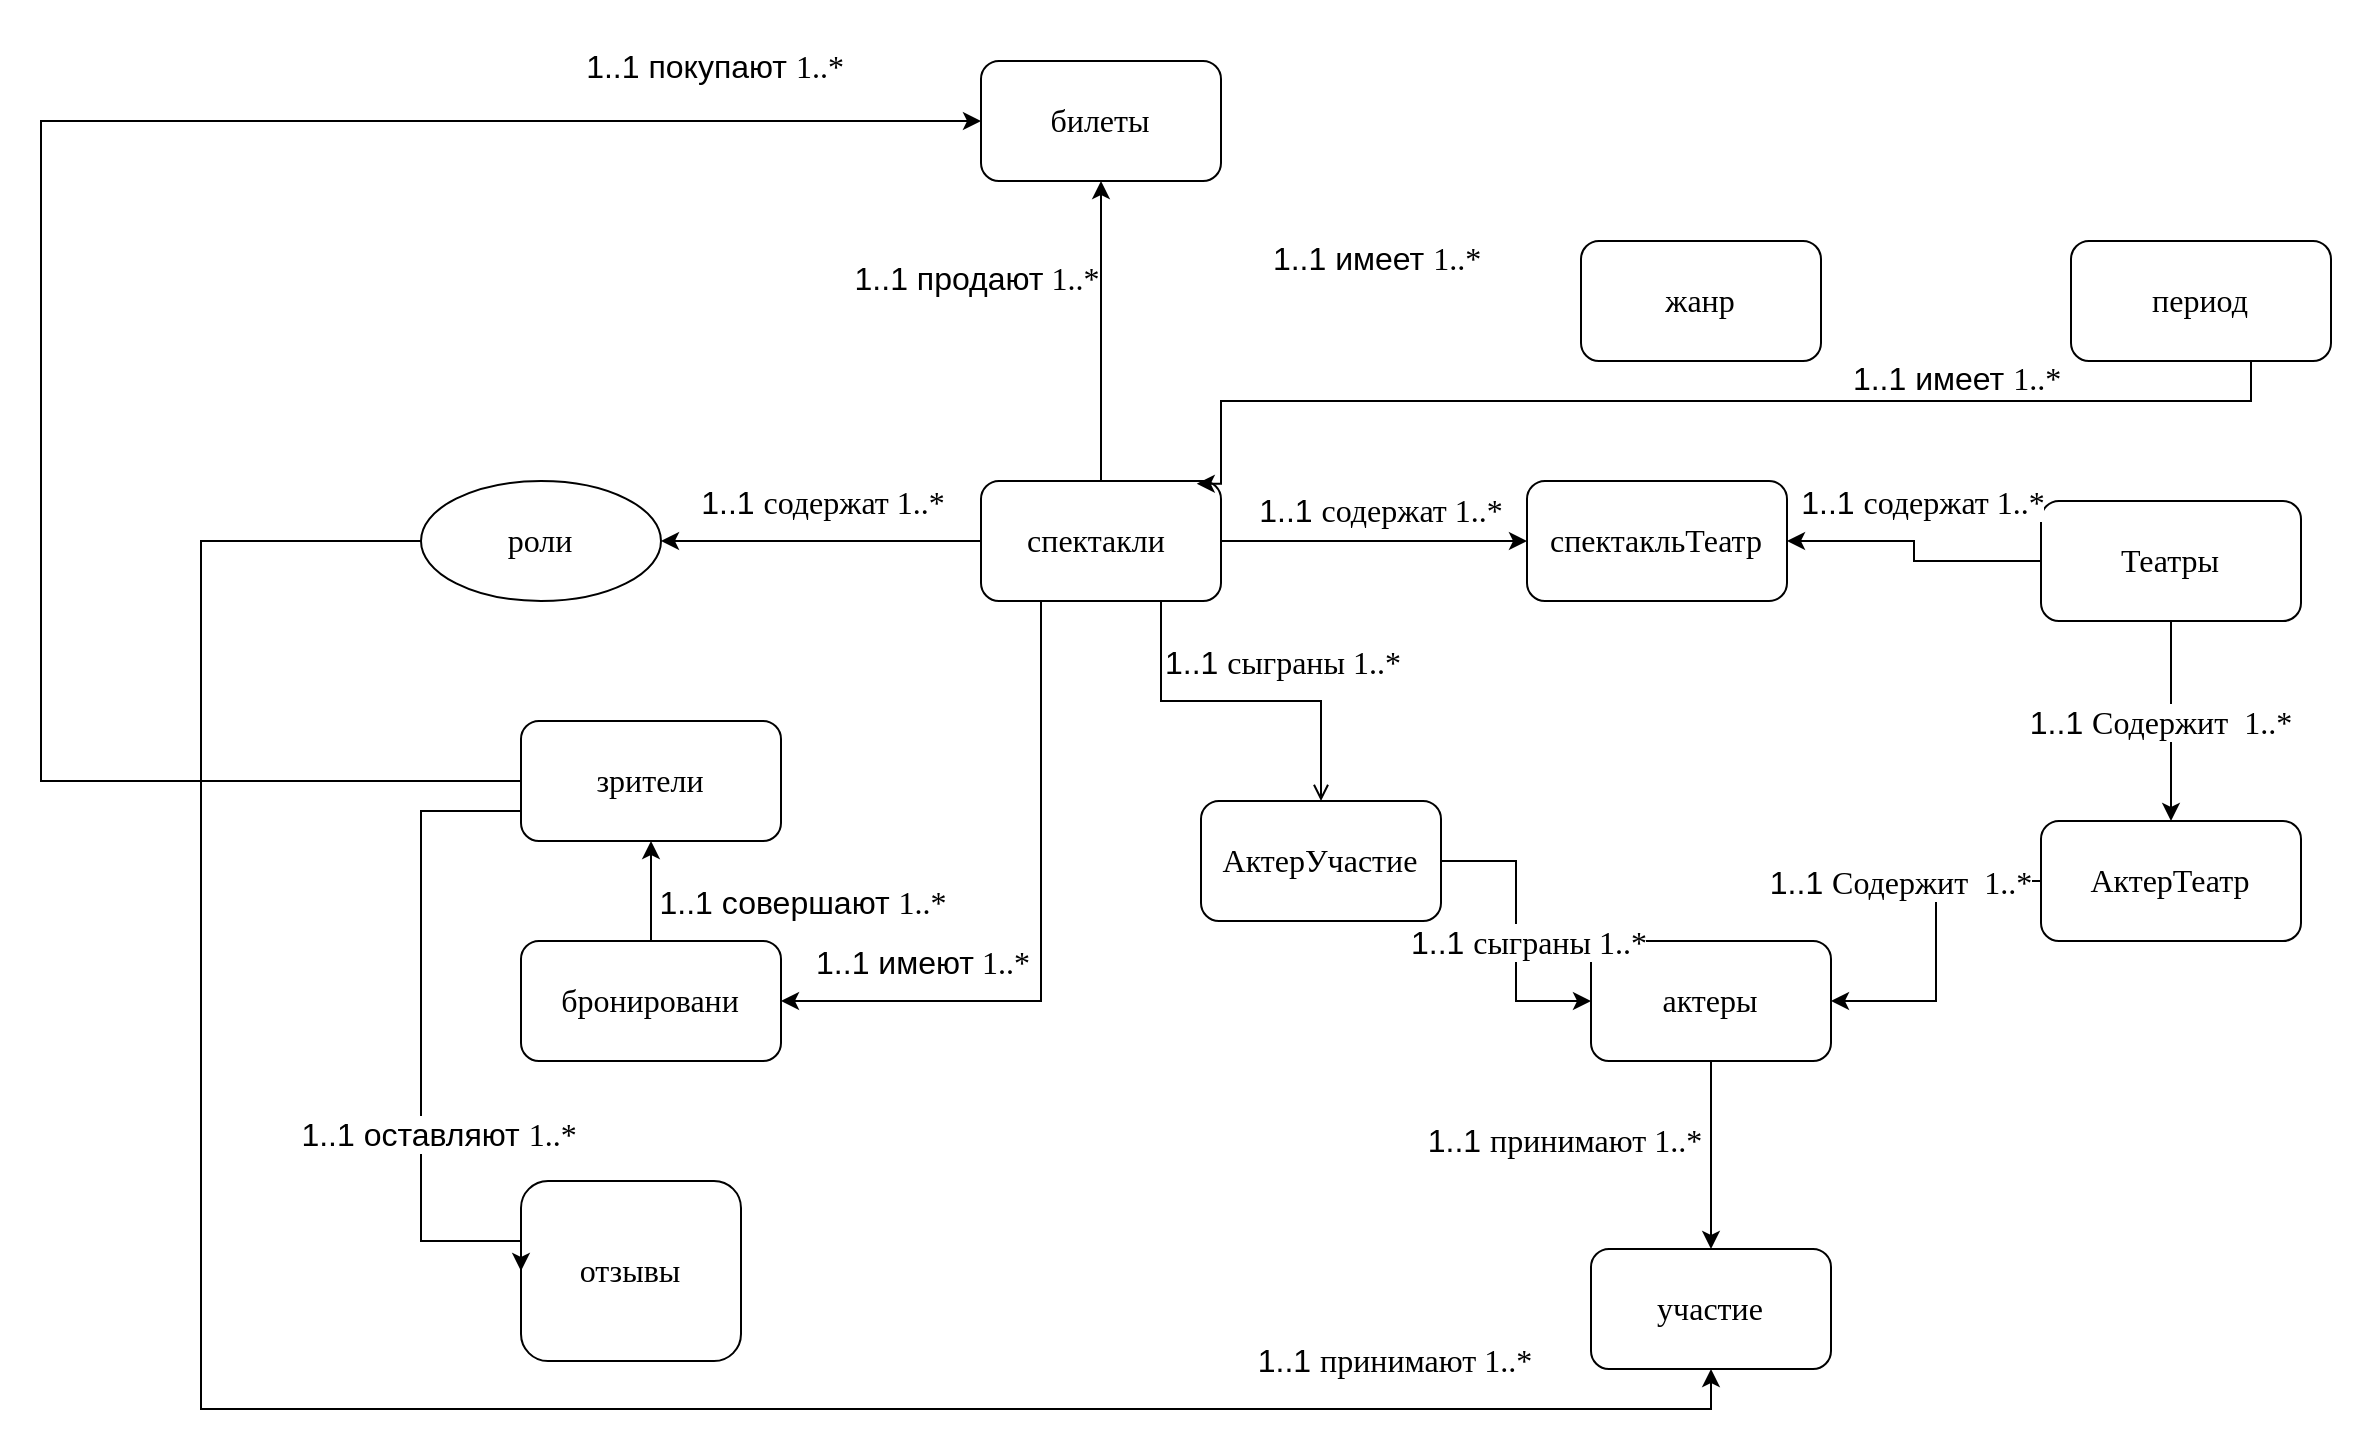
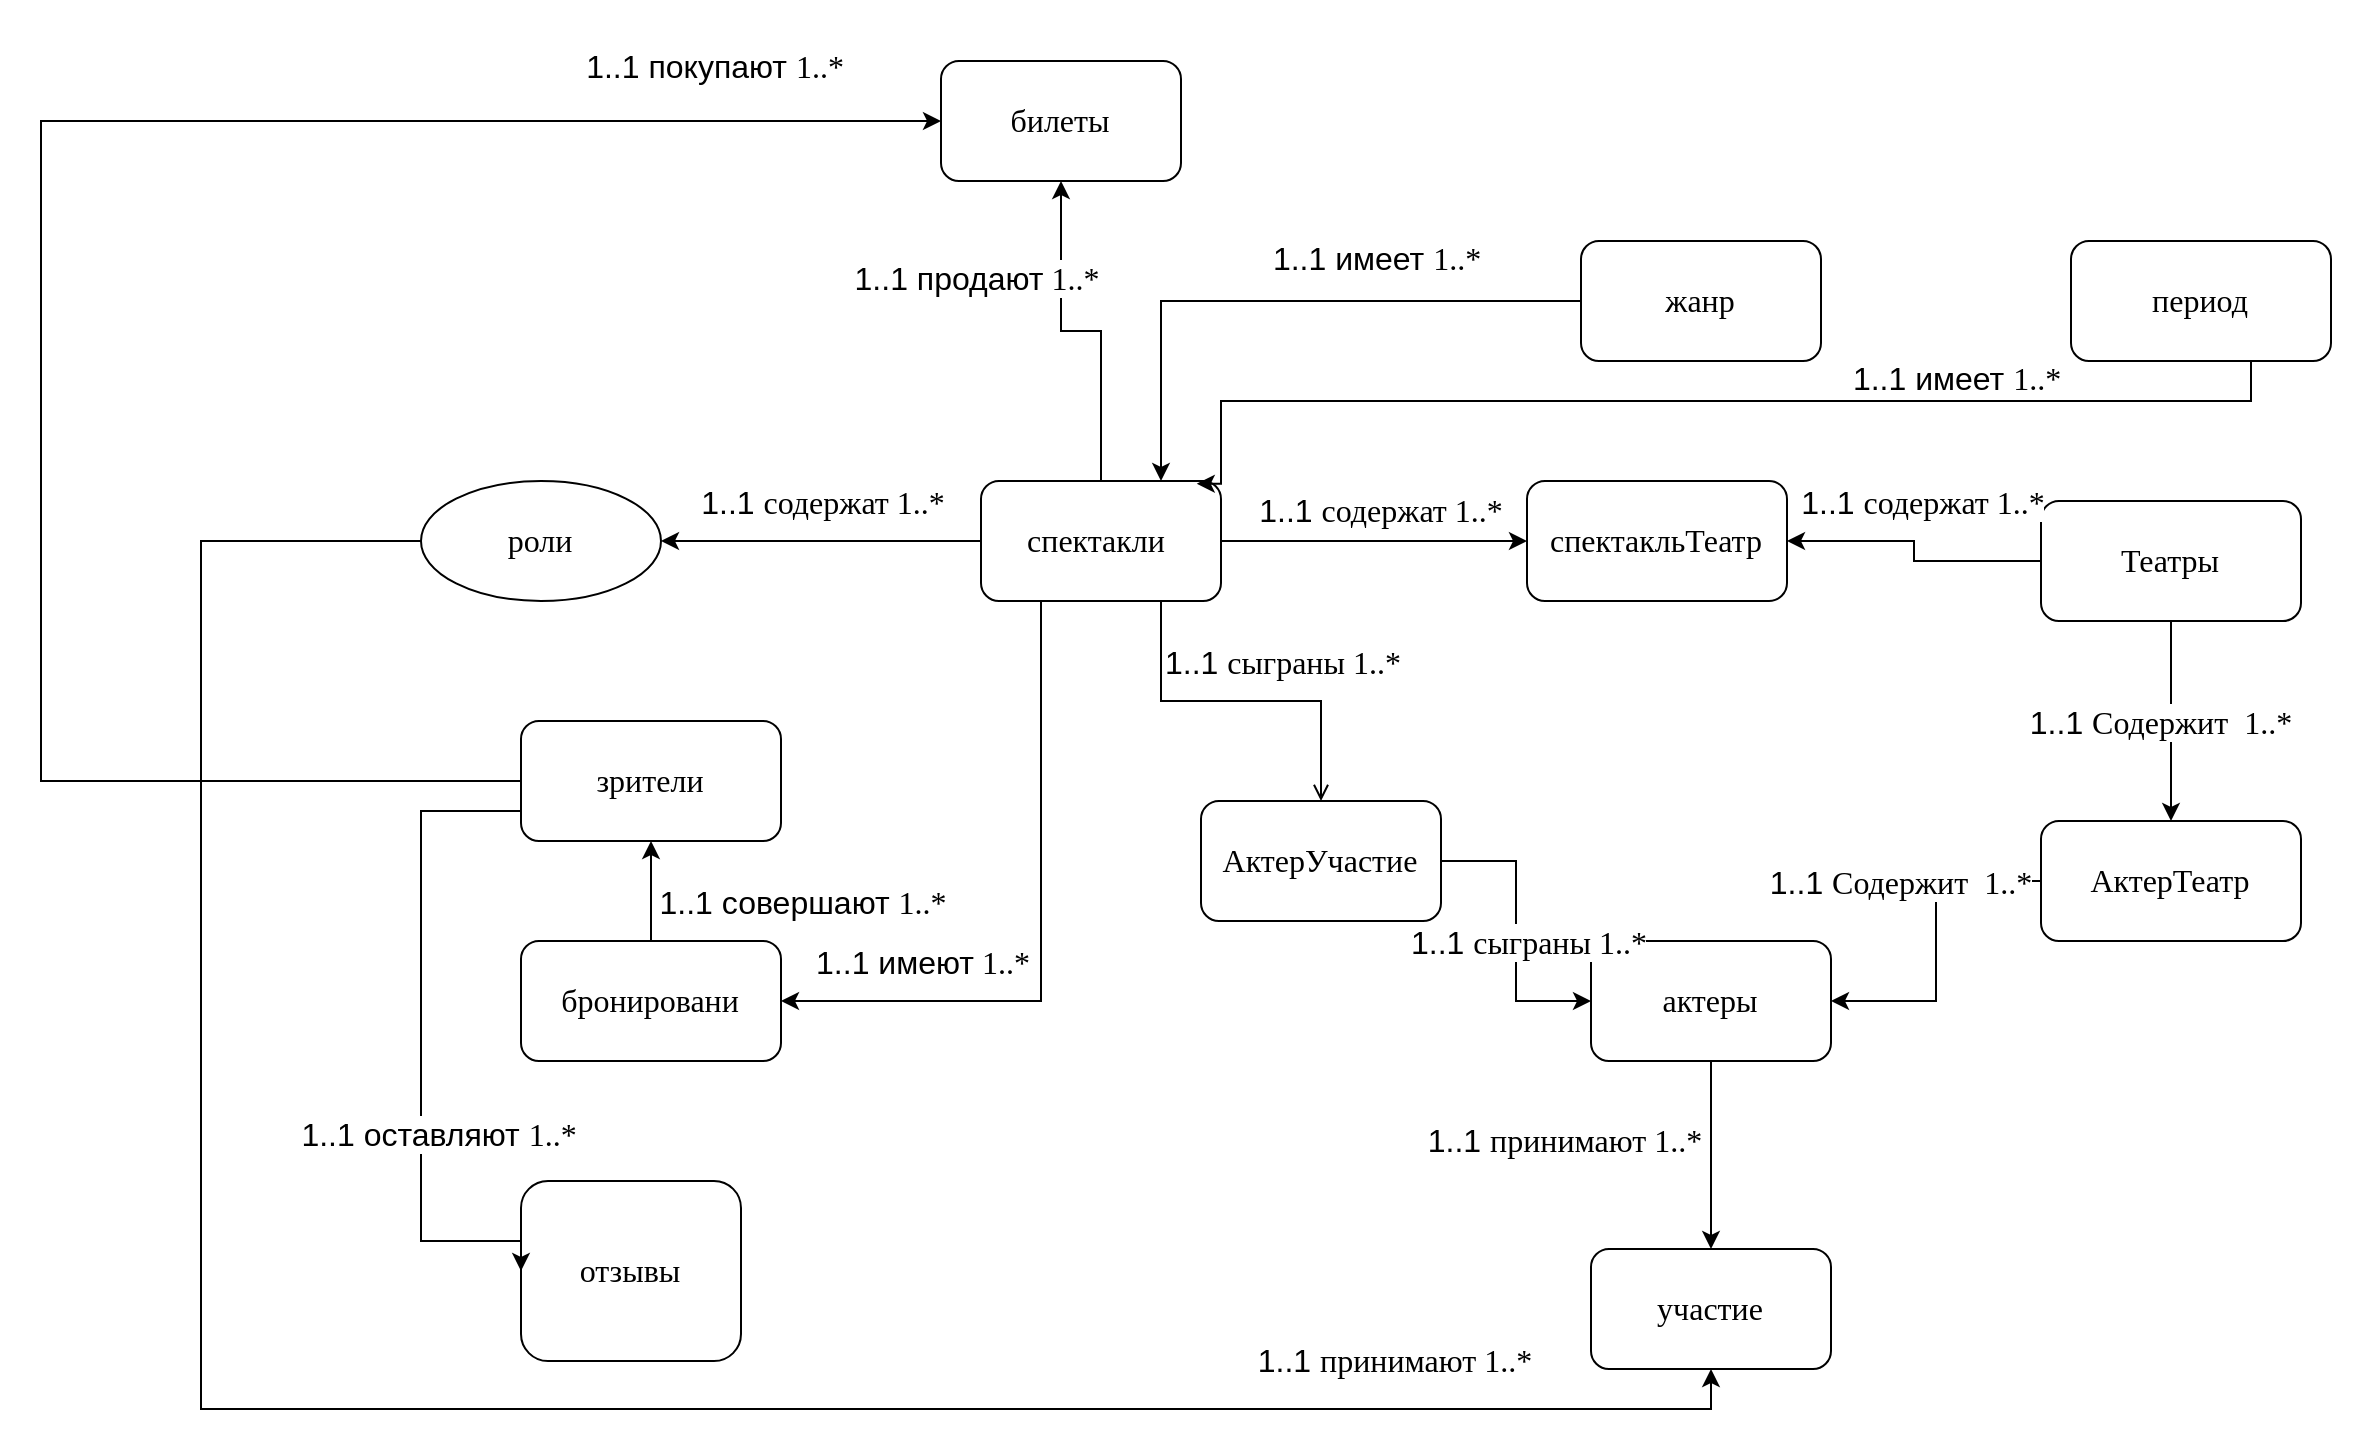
(1101, 121) -> (1061, 121)
none -> (1288, 301)
